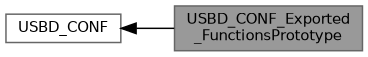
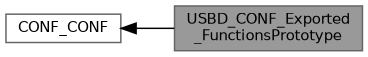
(63, 28) -> (63, 28)
